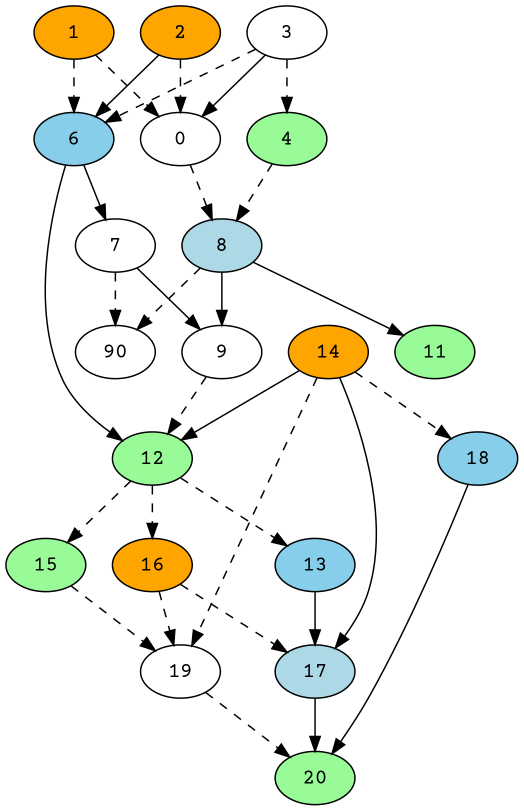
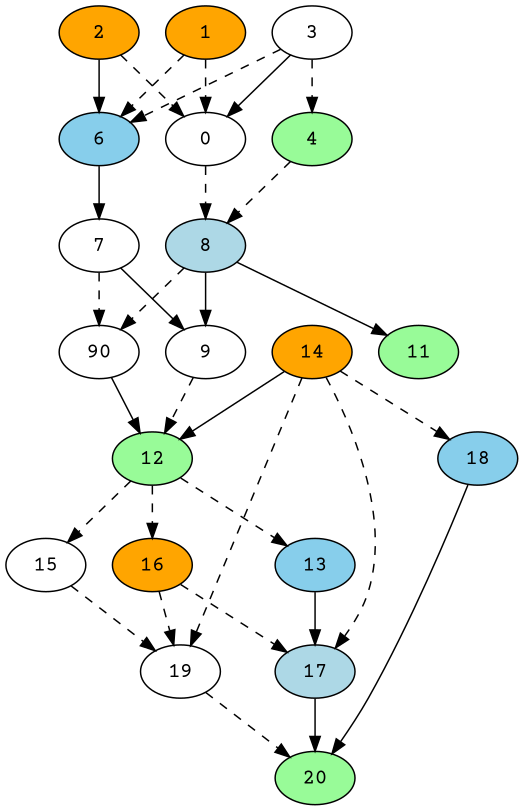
(46, 308) -> (122, 399)
(375, 508) -> (372, 506)
(46, 565) -> (46, 565)
